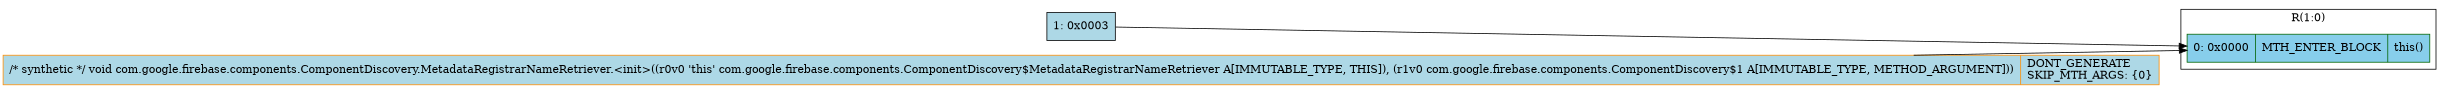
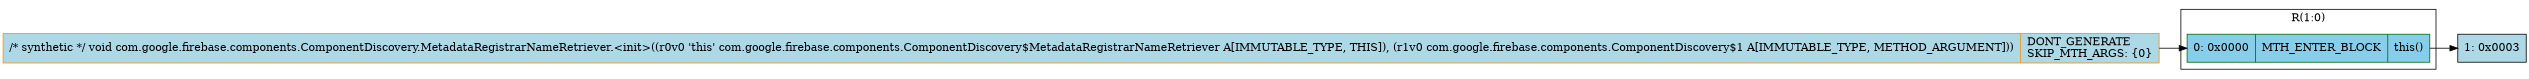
(1647, 36) -> (2441, 48)
